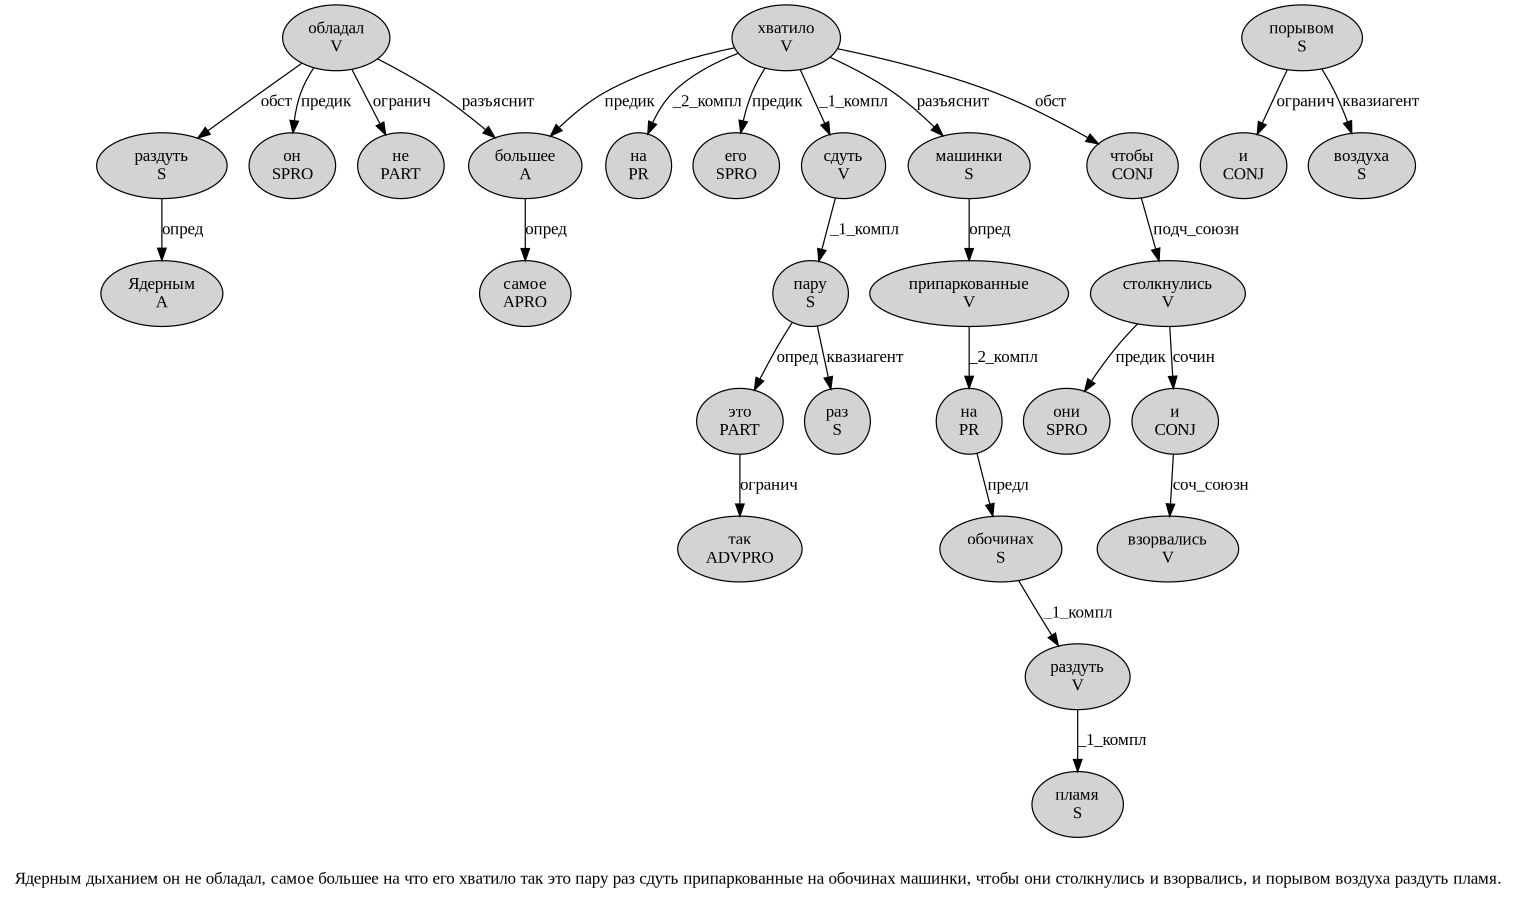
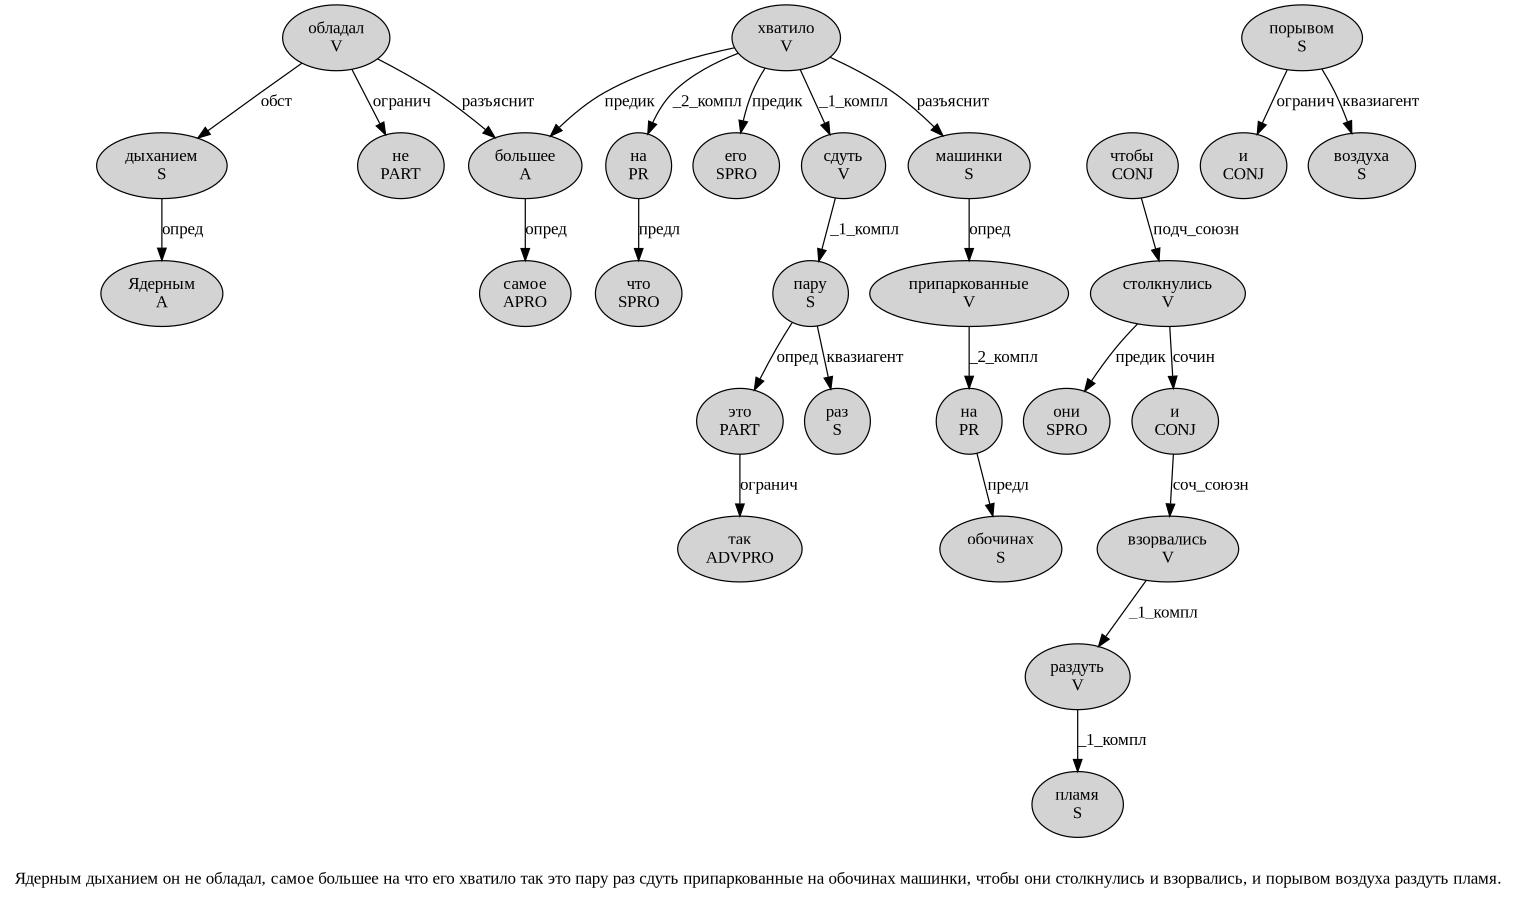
(967, 83) -> none
(162, 166) -> (162, 166)
(292, 166) -> none
none -> (639, 294)
(1035, 608) -> (1126, 608)
